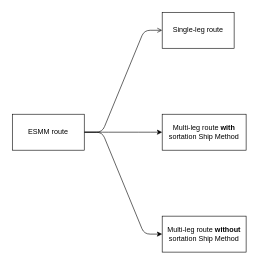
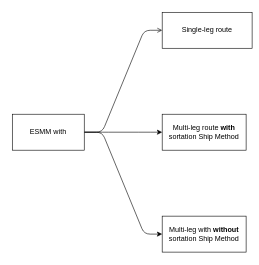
(198, 30) -> (207, 30)
(48, 132) -> (48, 132)
(204, 234) -> (204, 234)
